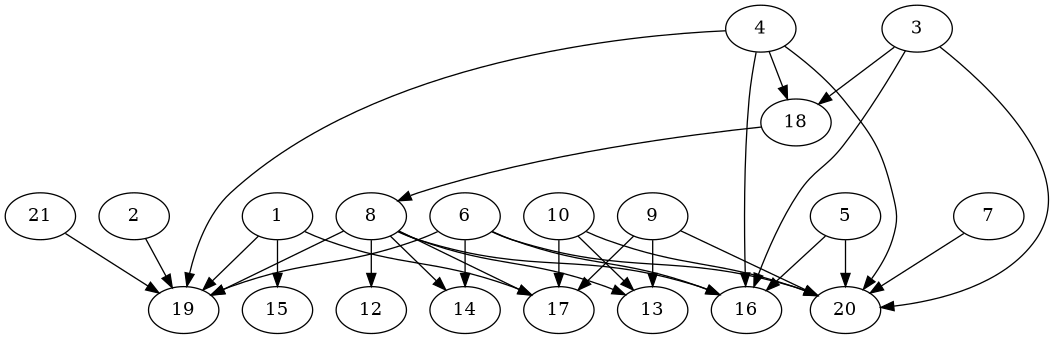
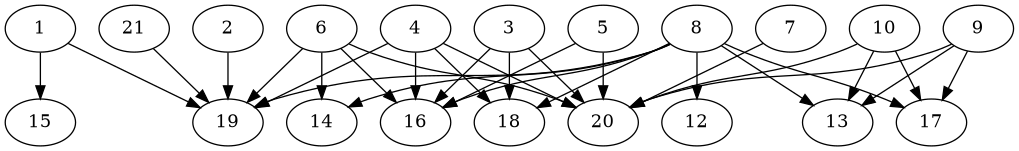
(584, 153) -> (594, 80)
(401, 260) -> none
